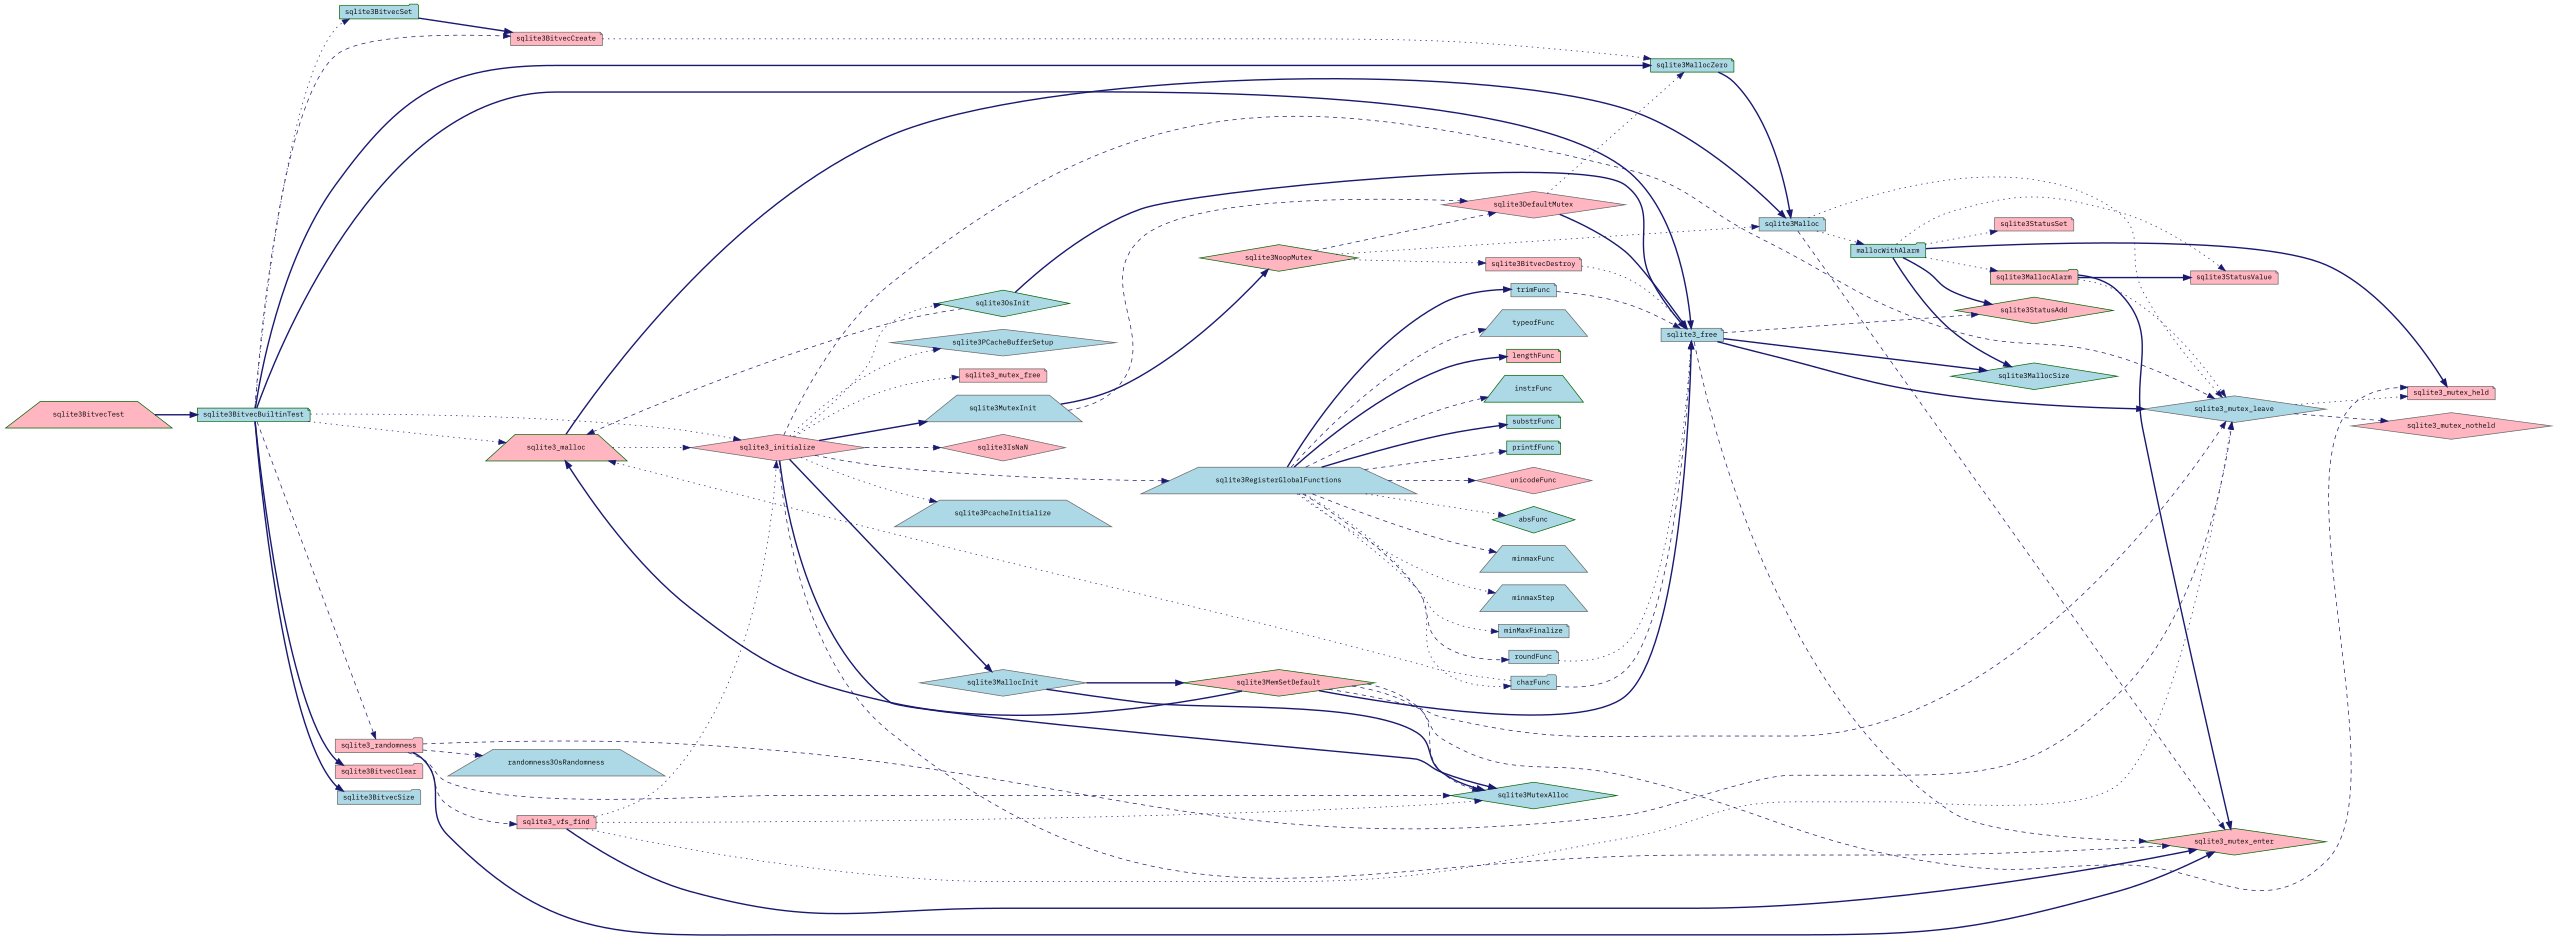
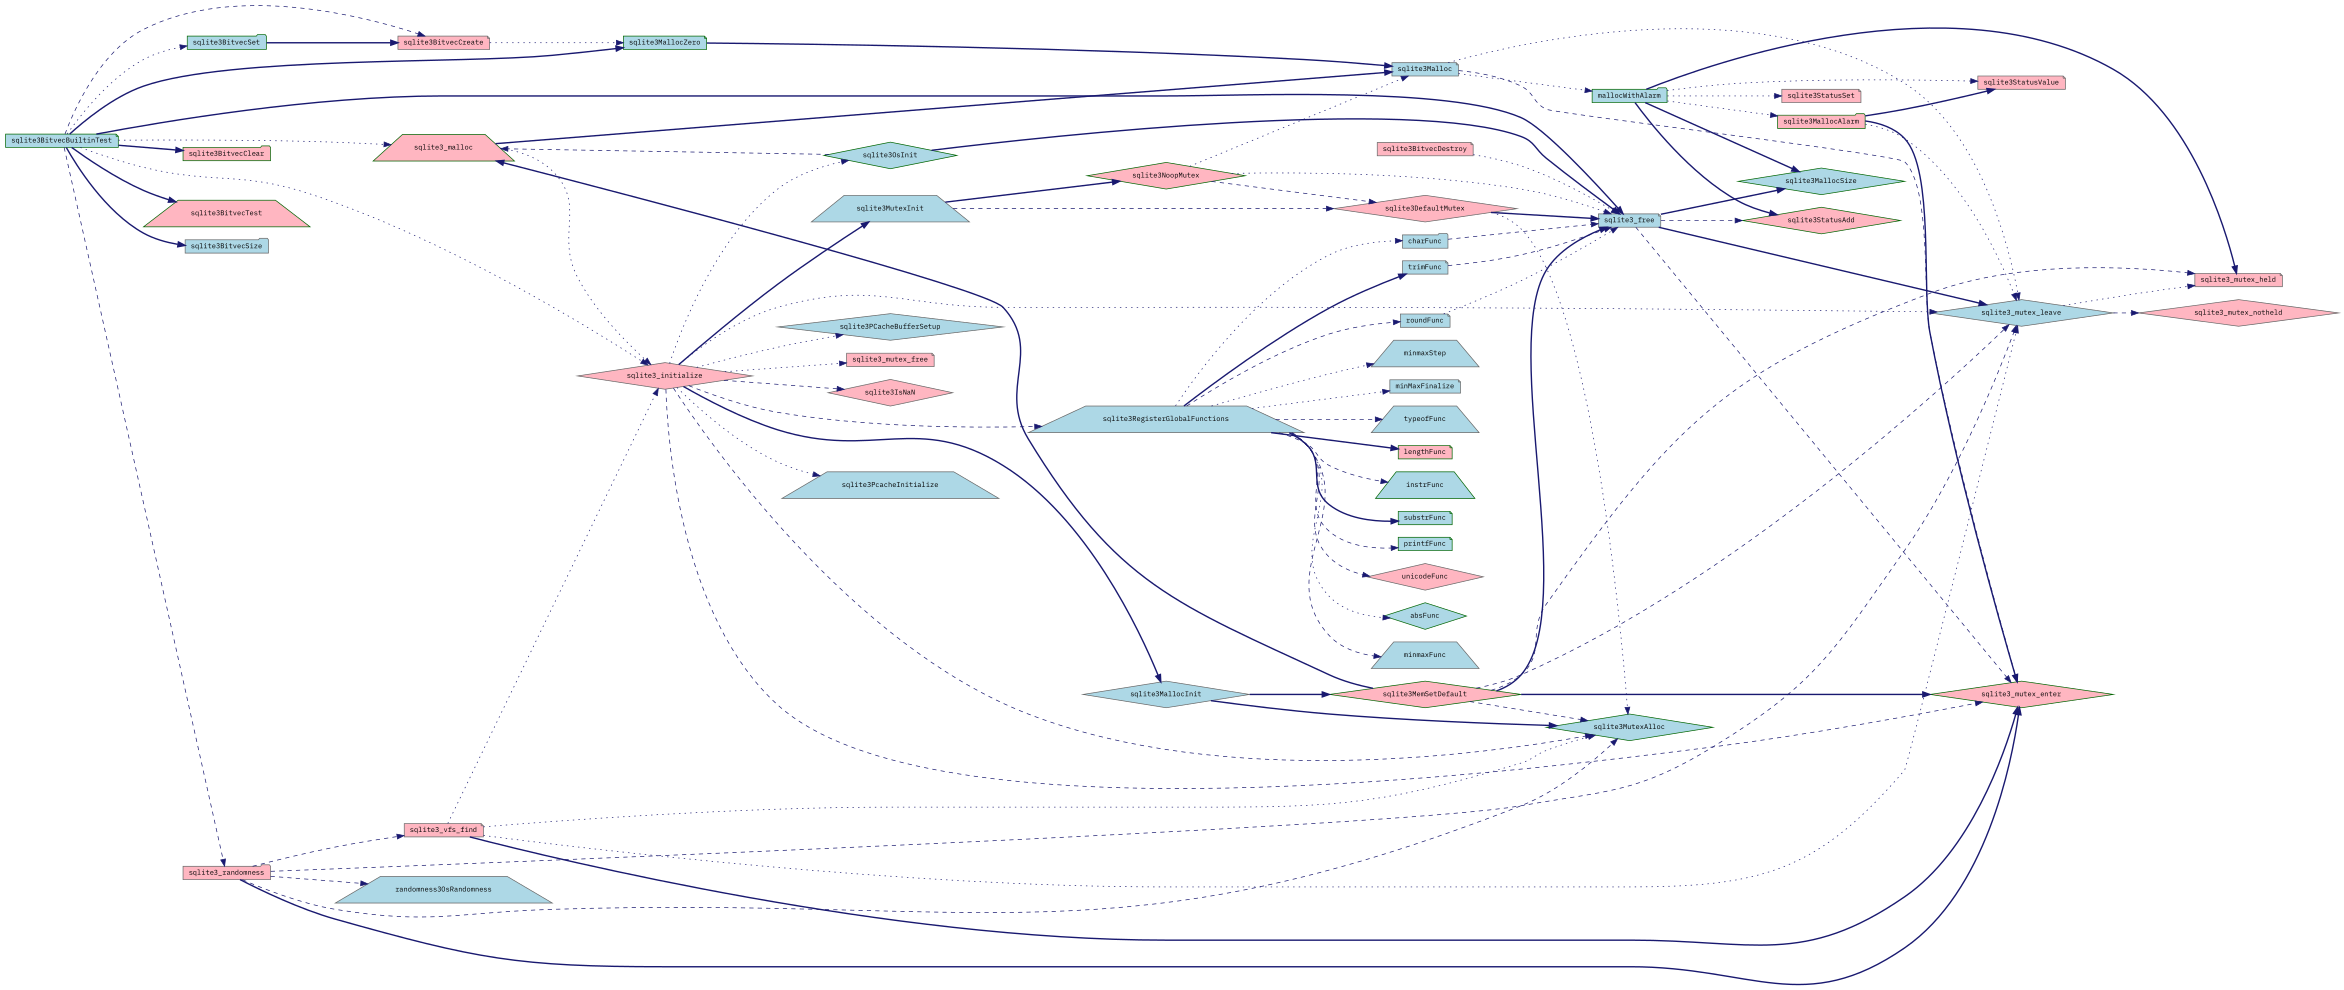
(1461, 134) -> (1295, 307)
(1613, 135) -> (1594, 445)
(1413, 261) -> (1420, 178)
(173, 415) -> (118, 178)
(1062, 575) -> none
none -> (1722, 694)
(1056, 724) -> (1064, 725)
(379, 772) -> (227, 154)
